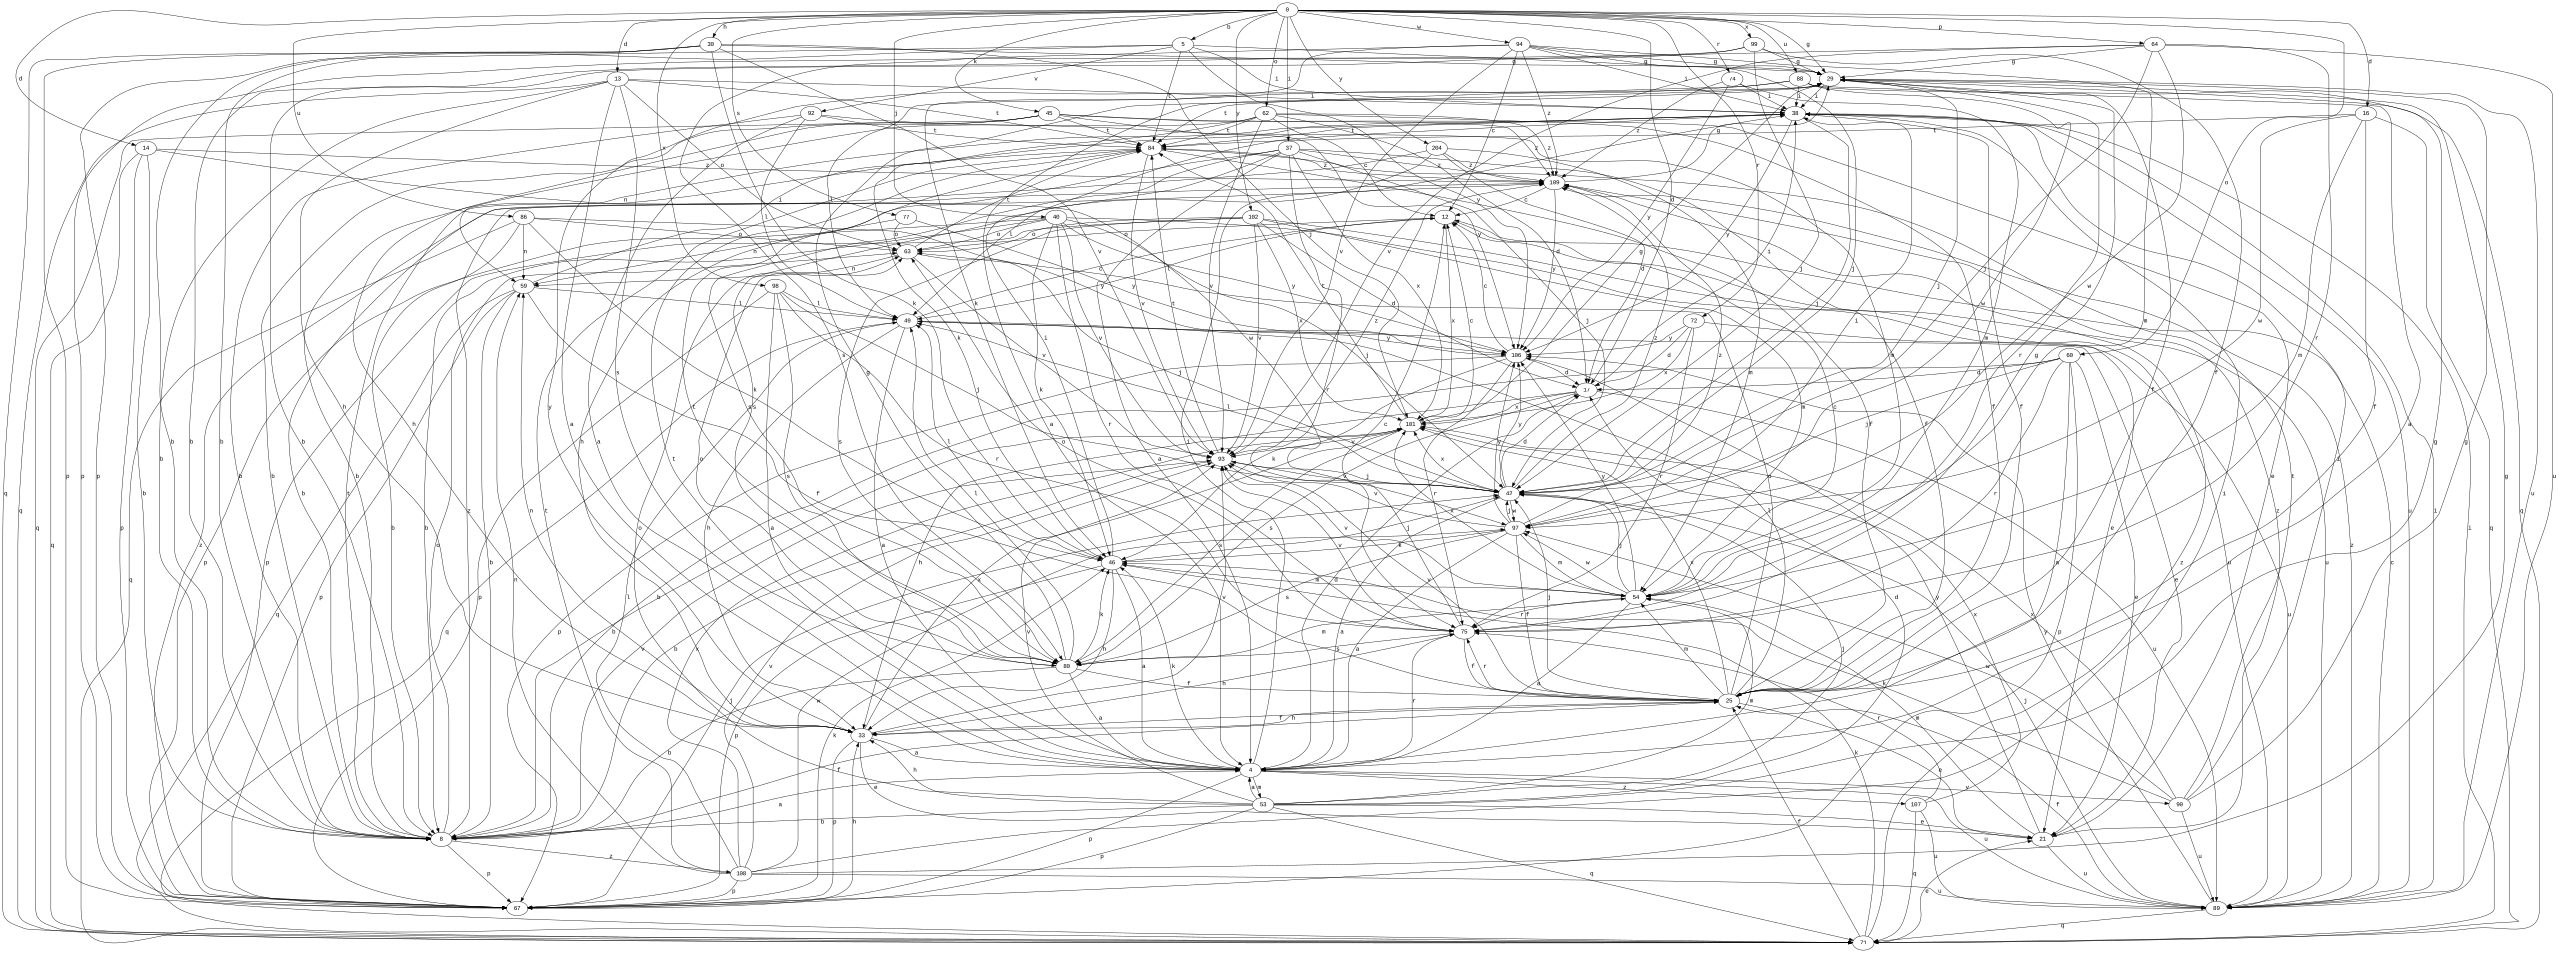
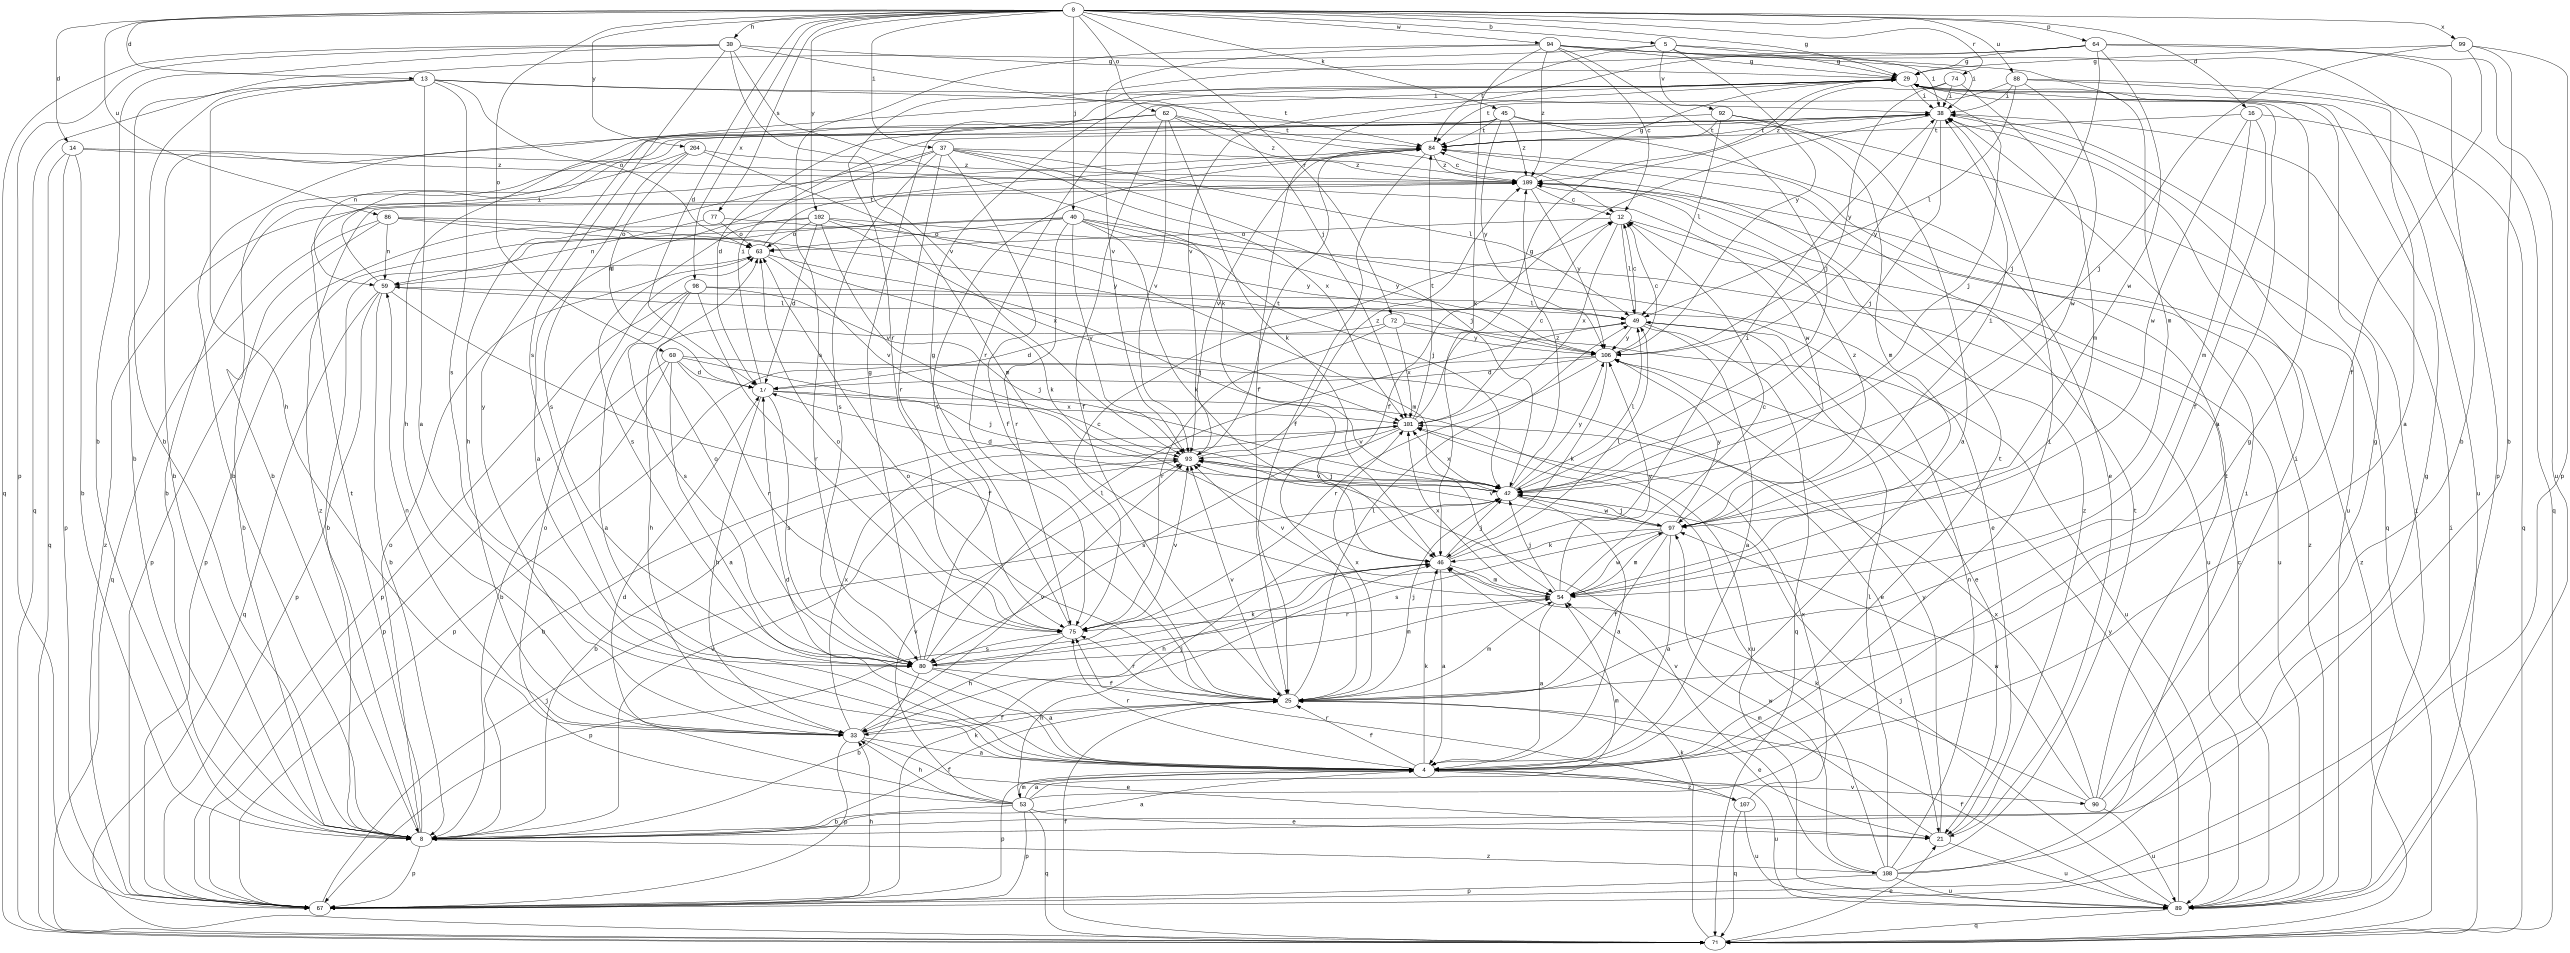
none -> (546, 432)
(1572, 696) -> (1358, 737)
